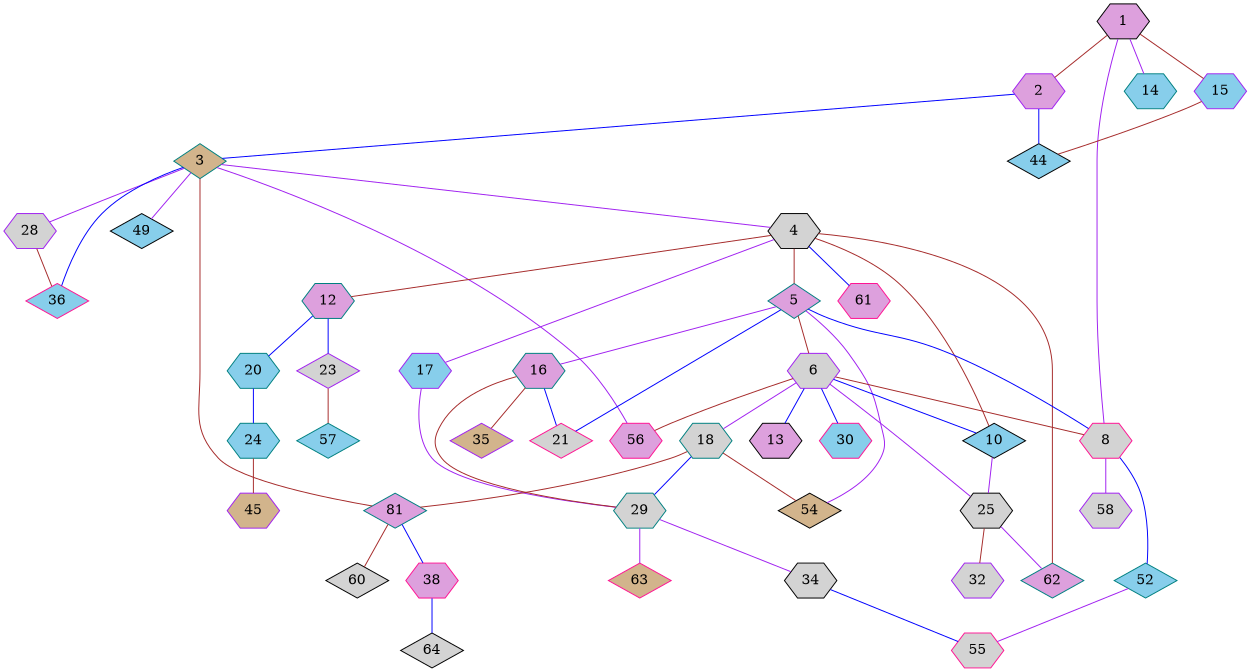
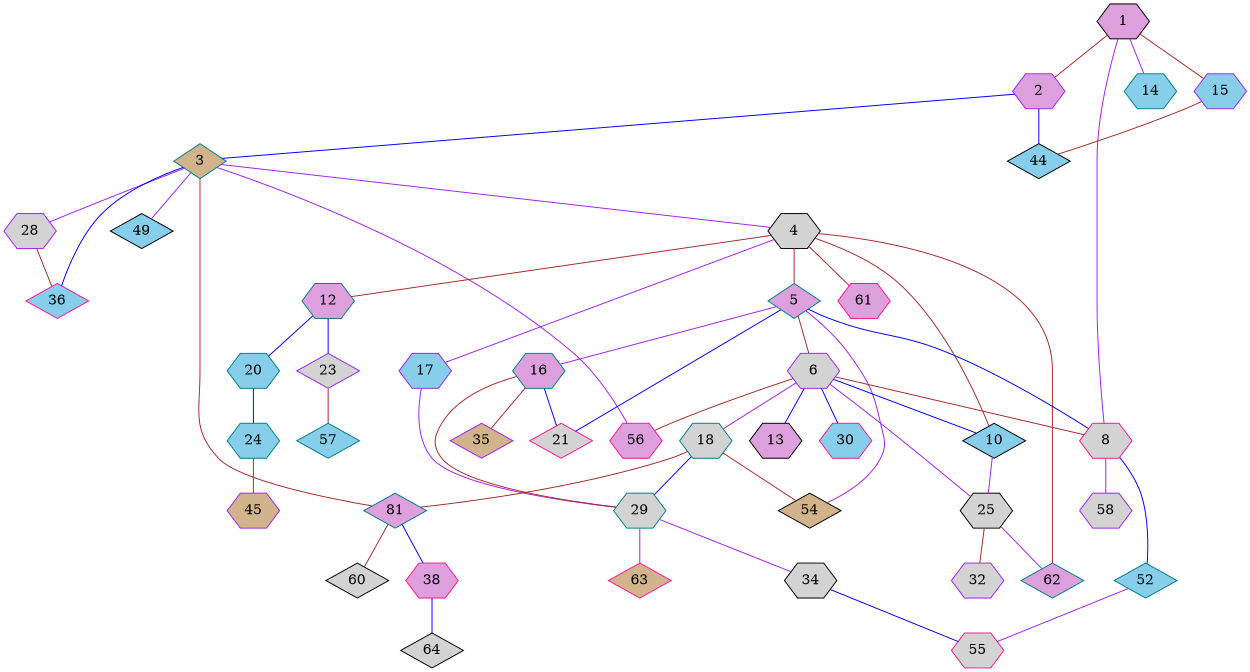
(829, 266) -> (829, 266)
